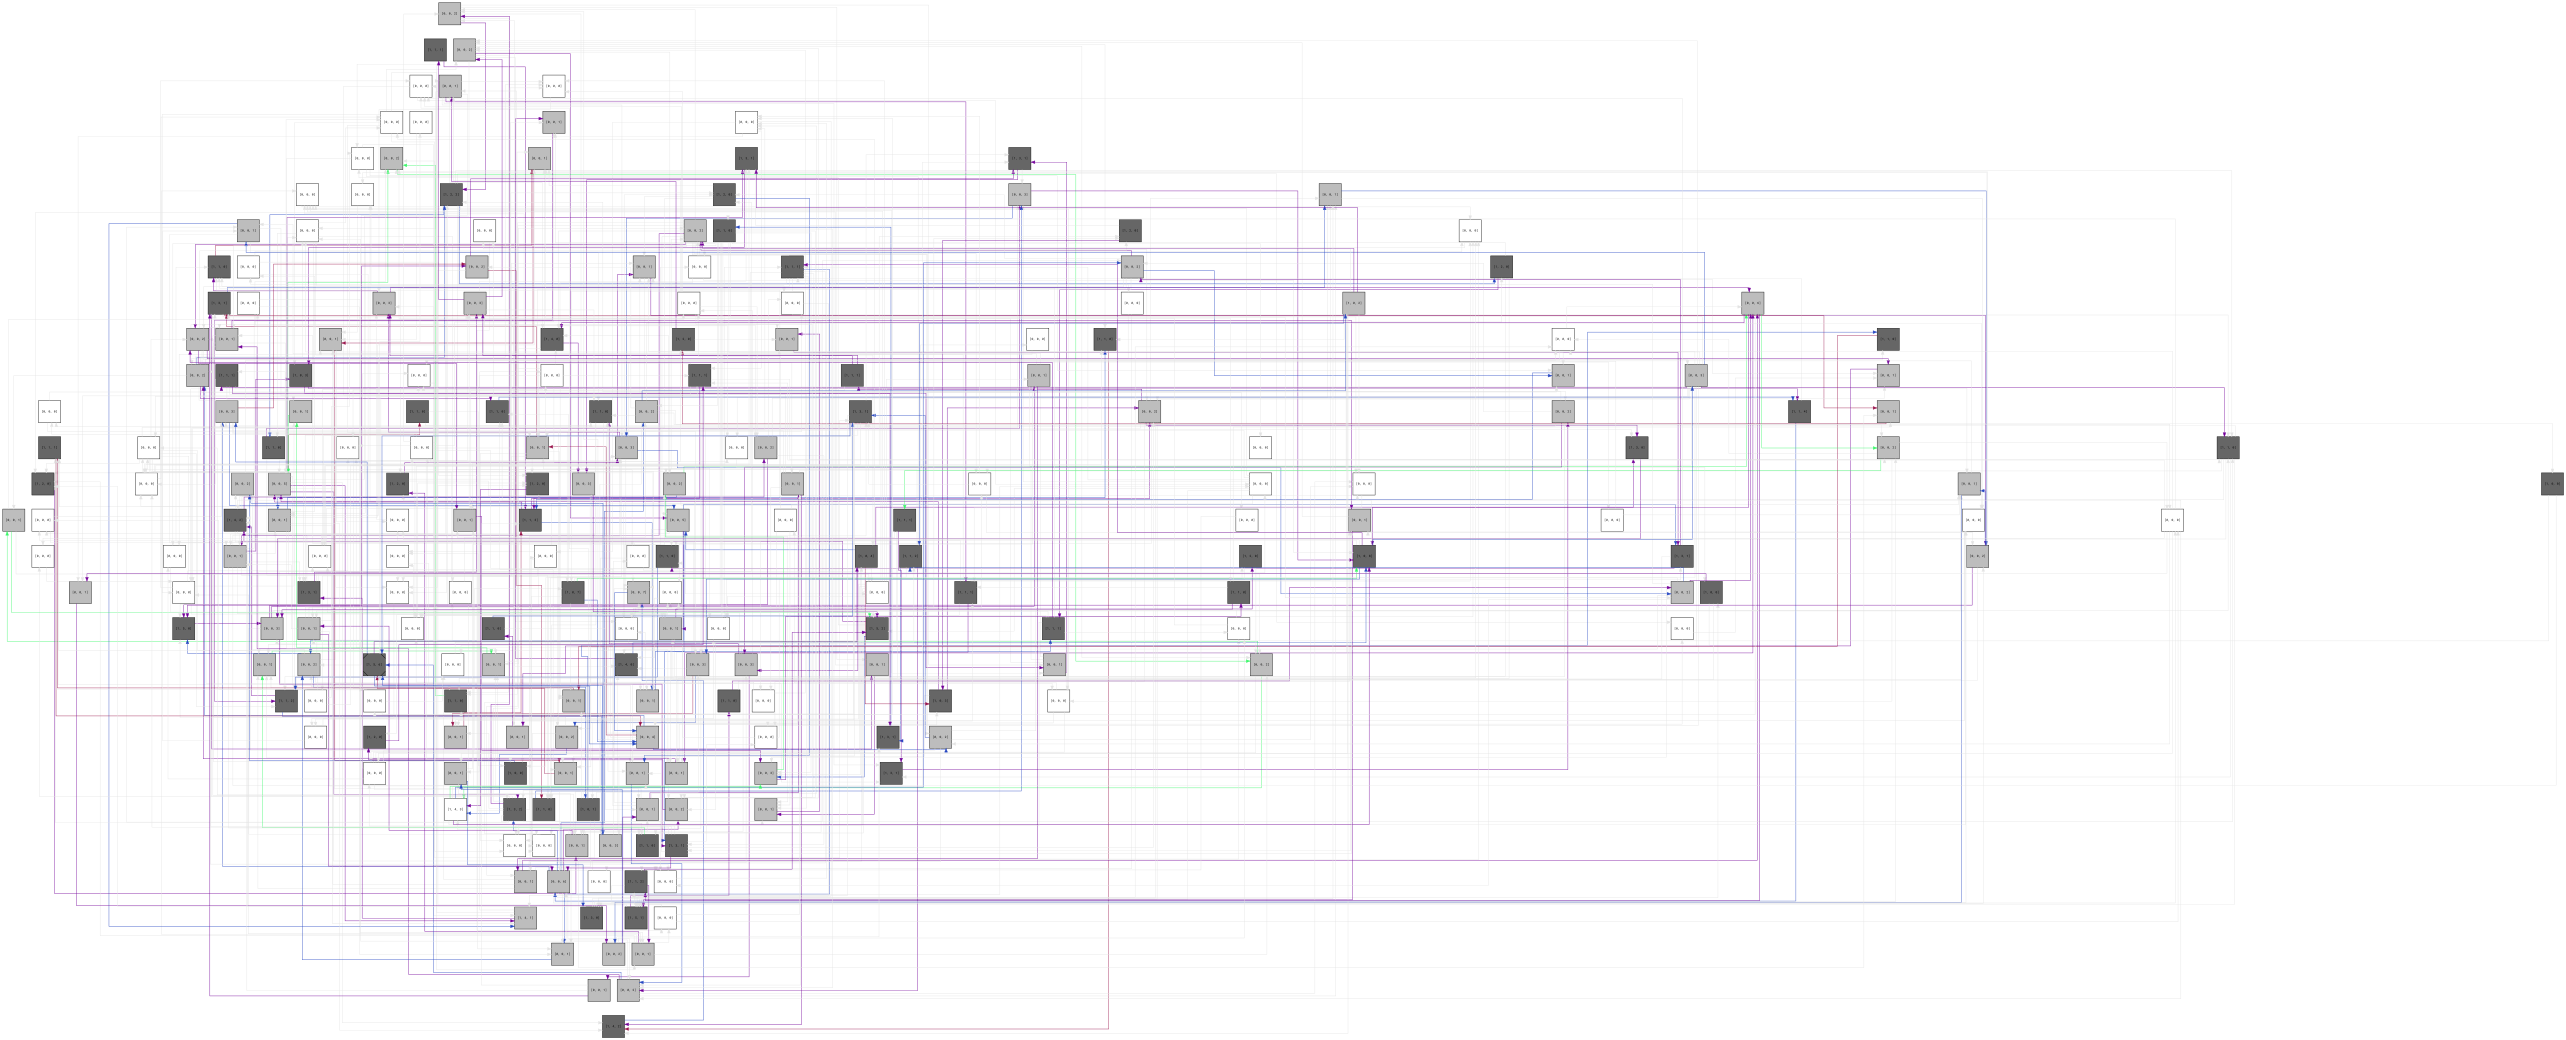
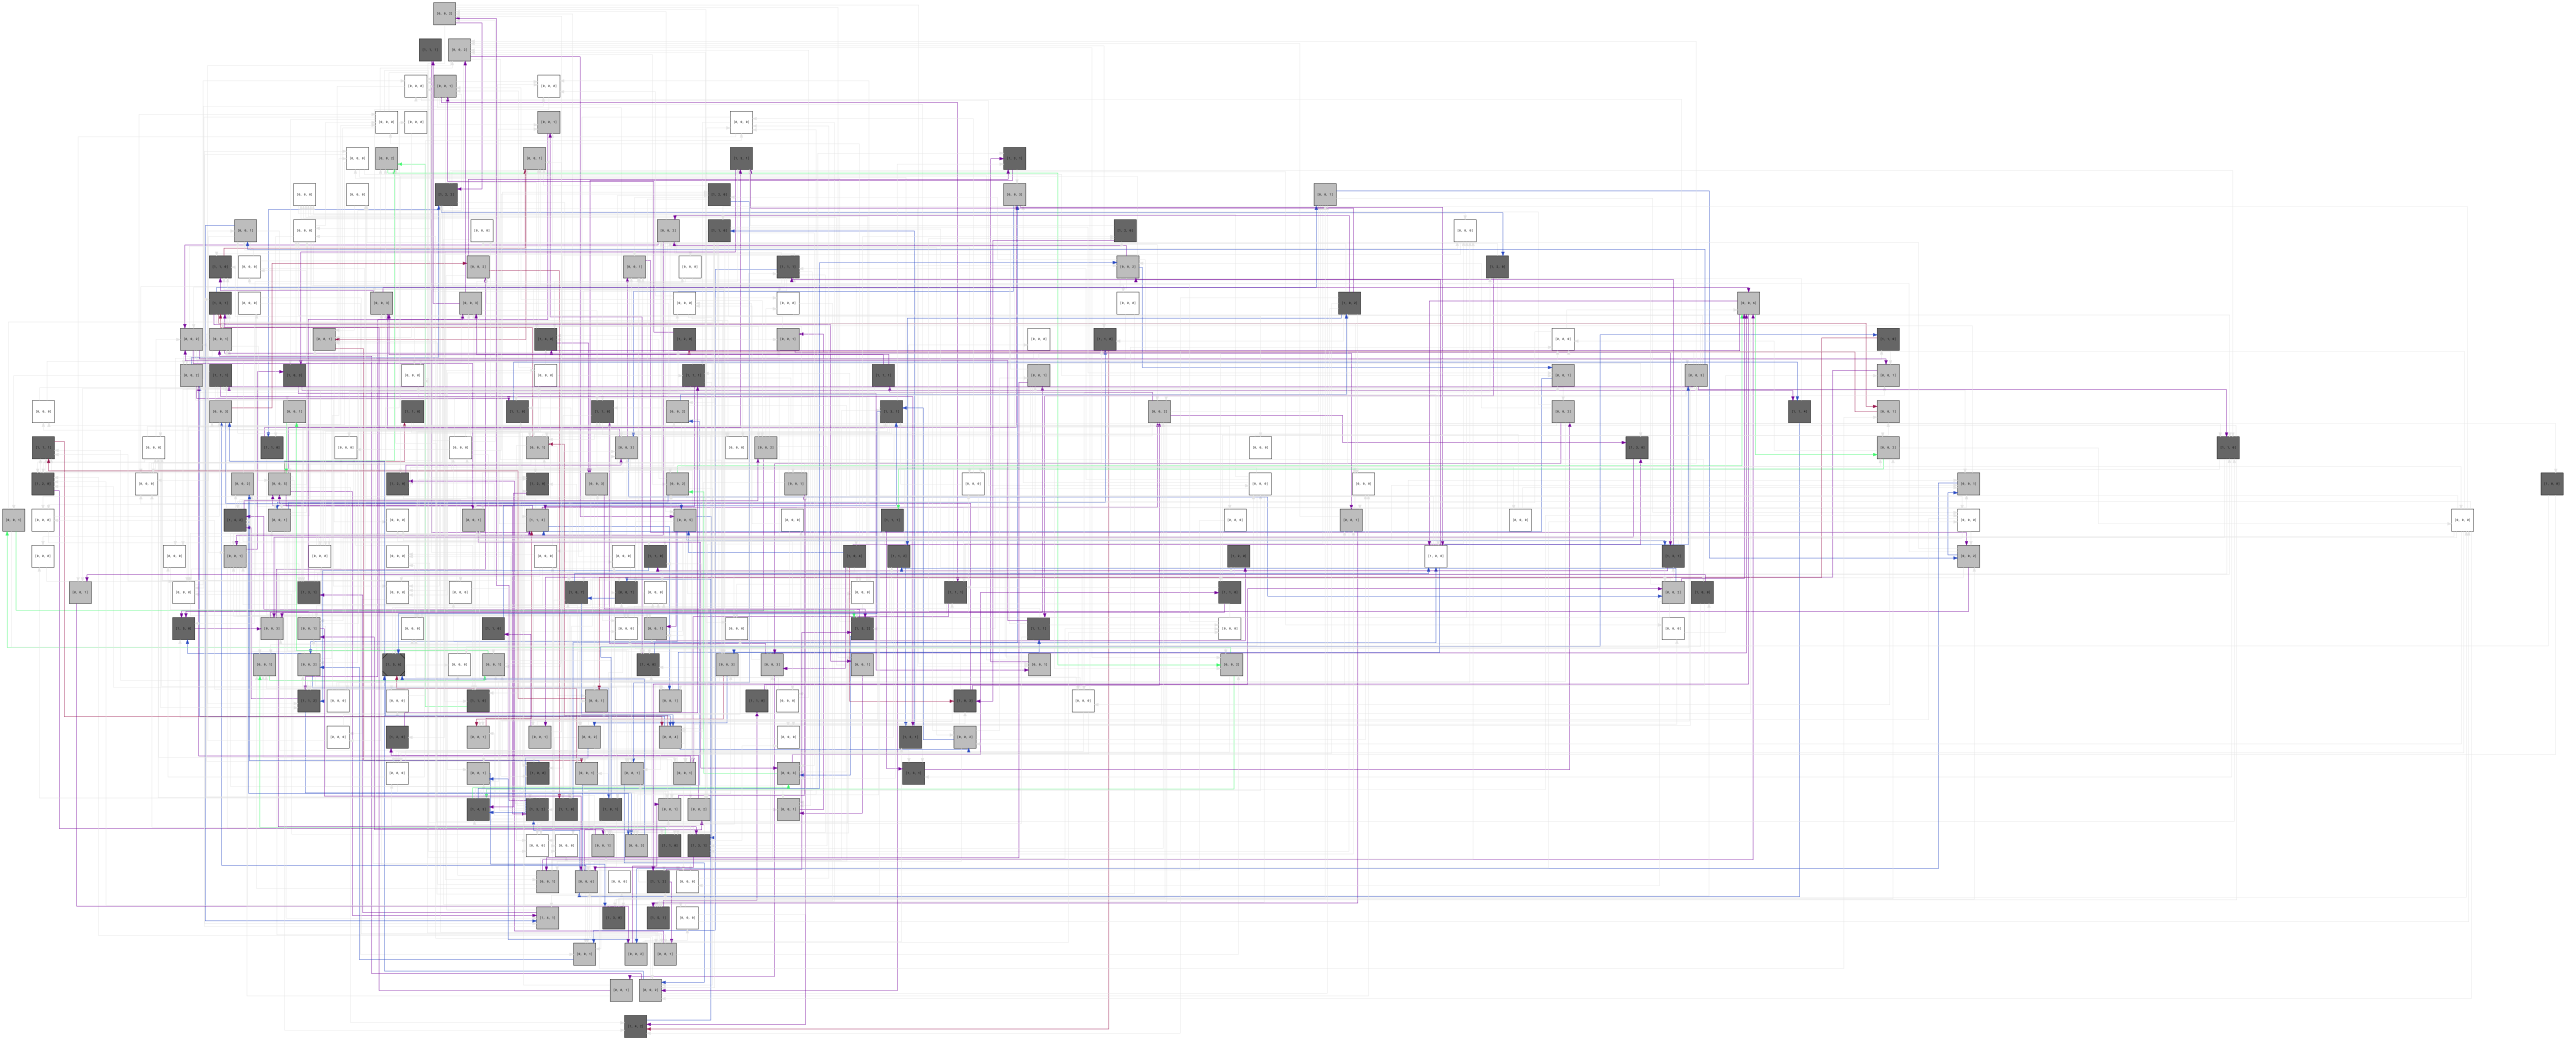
(1354, 303) -> (1350, 303)
(530, 520) -> (537, 520)
(1364, 556) -> (1436, 556)
(969, 579) -> (999, 574)
(639, 592) -> (626, 592)
(645, 642) -> none
(615, 664) -> (603, 598)
(456, 809) -> (478, 809)
(1036, 824) -> none
